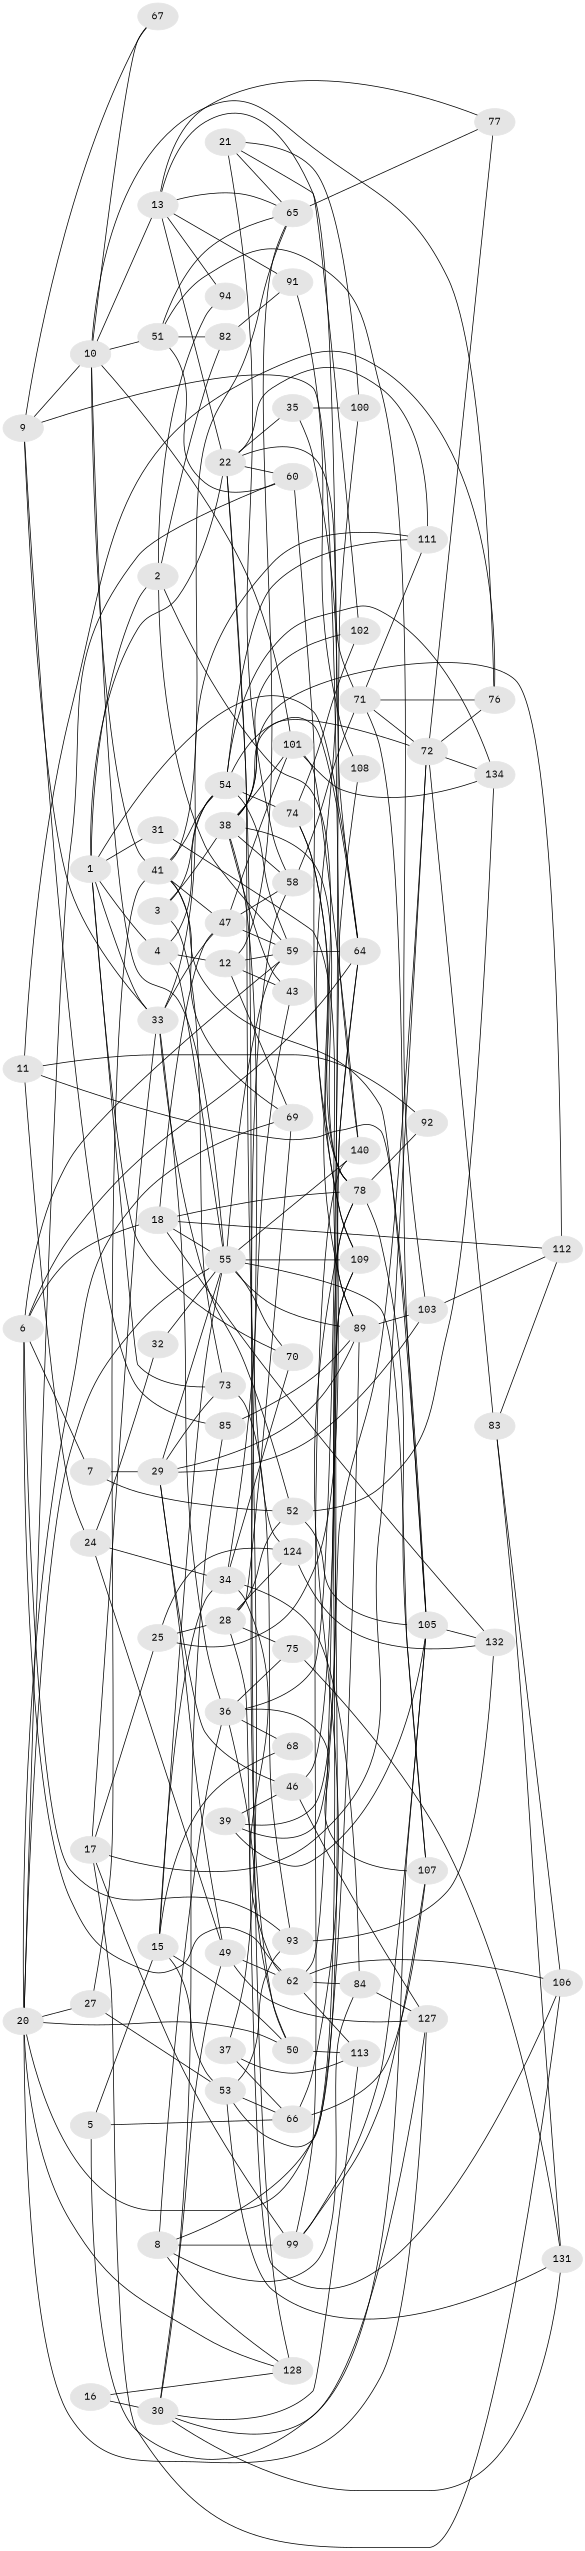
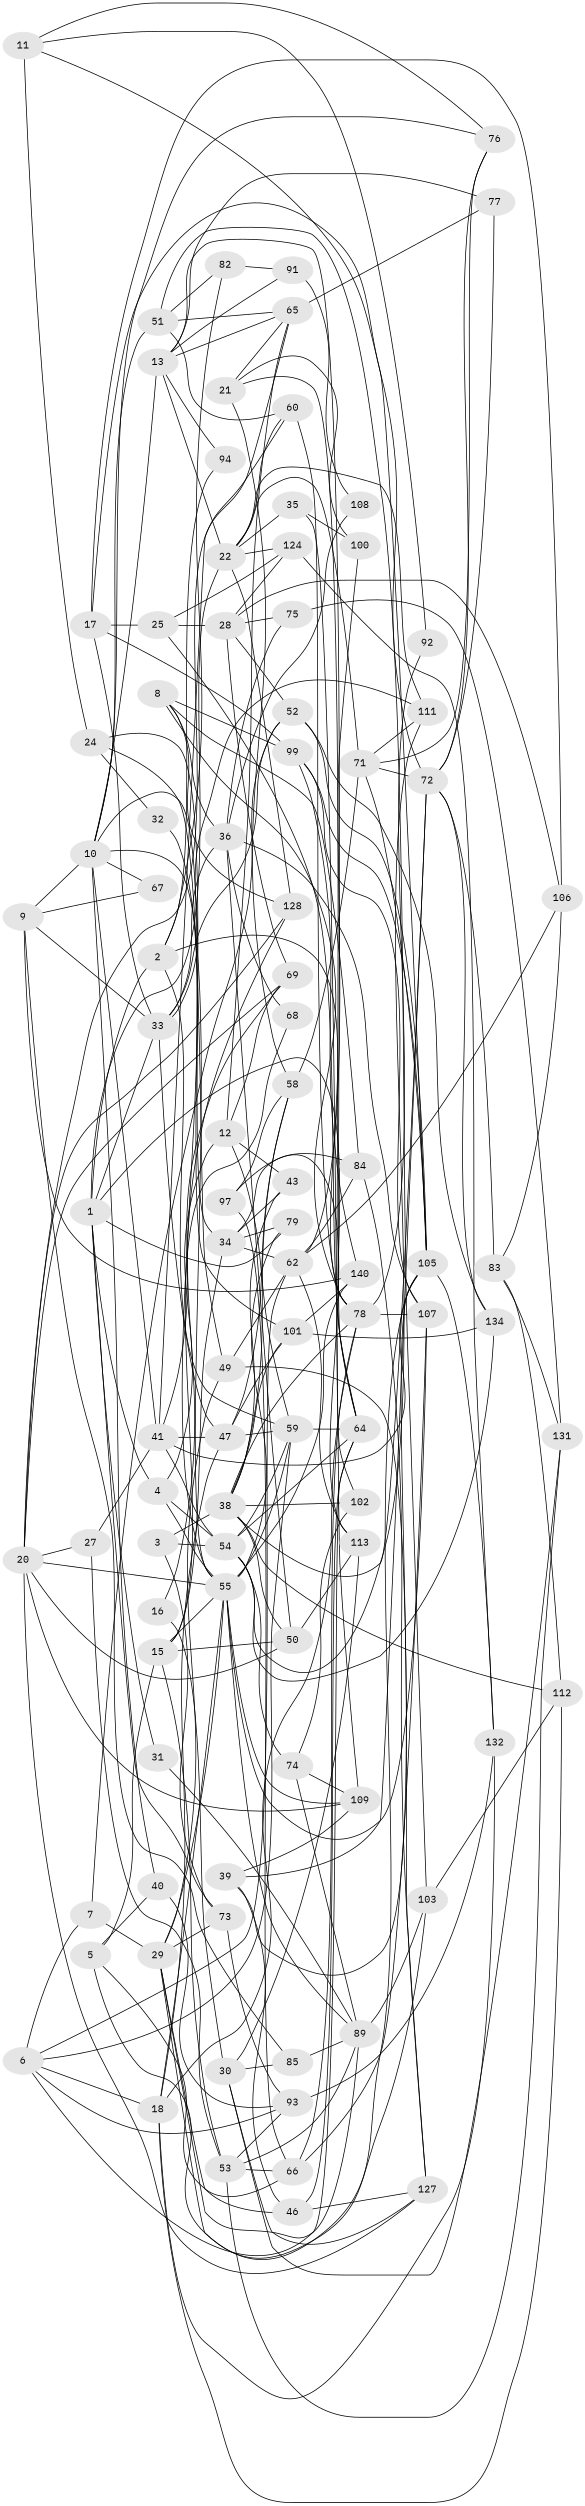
(293, 1357) -> (293, 1222)
none -> (158, 1886)
(225, 2050) -> (225, 1202)
(192, 2116) -> none
